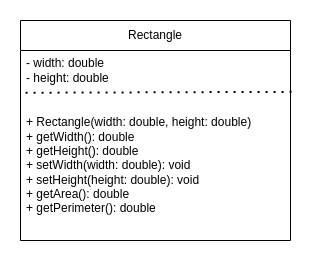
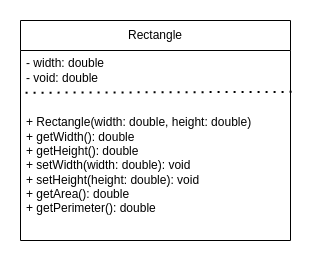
(72, 71) -> (69, 71)
